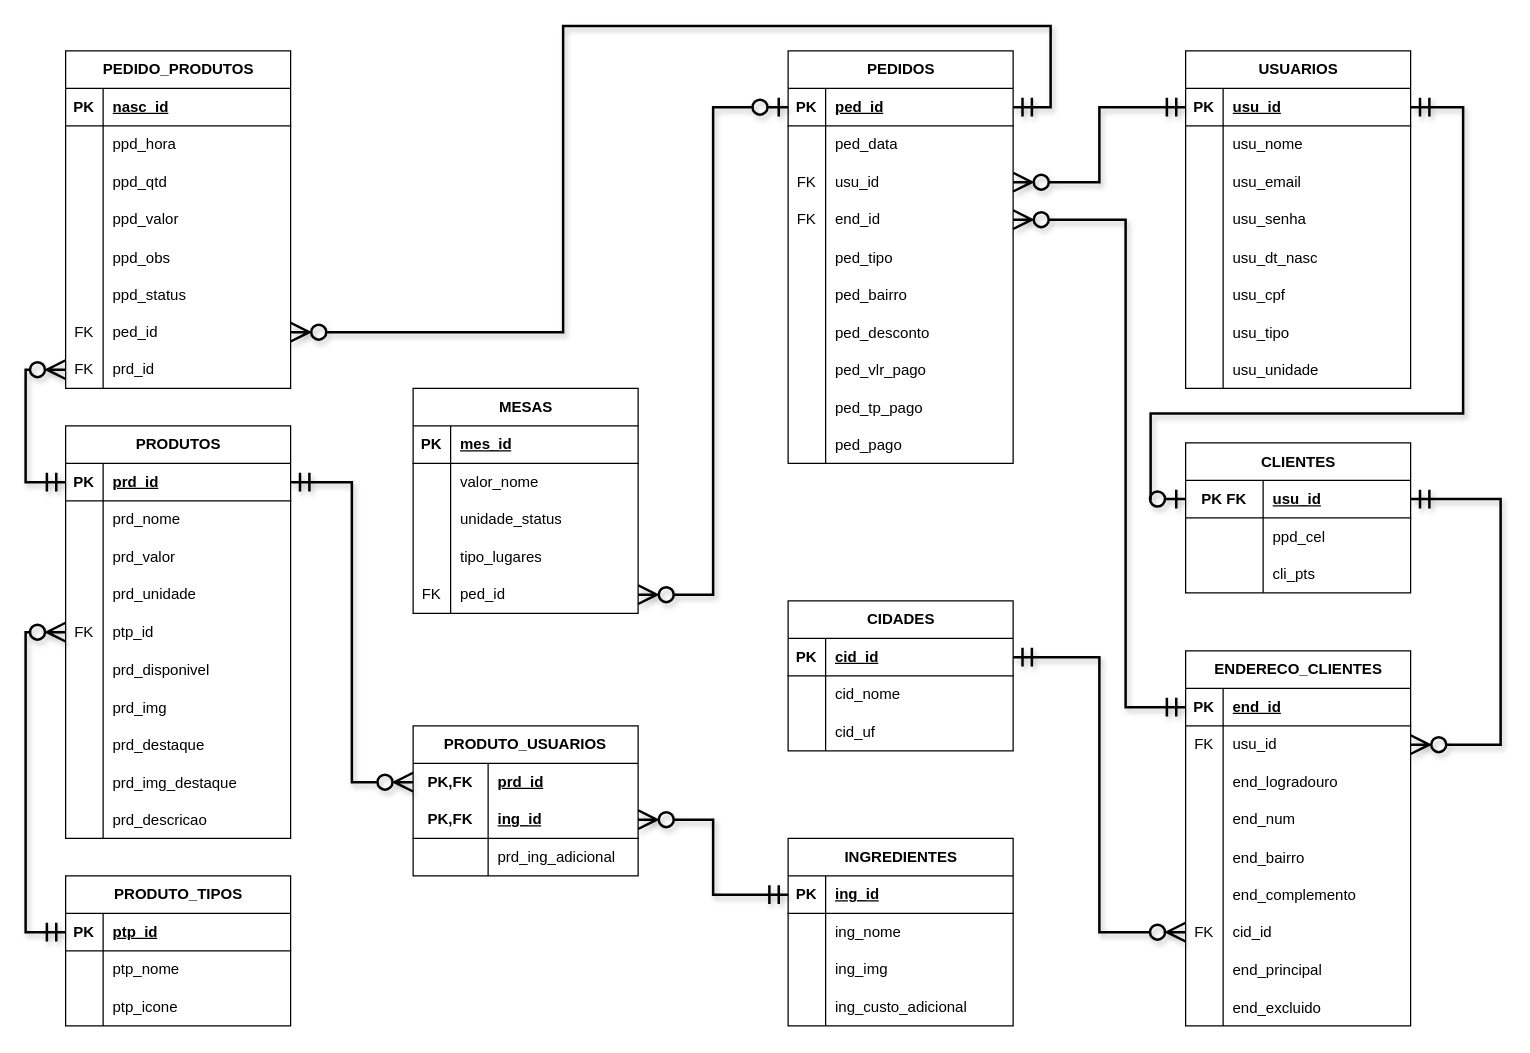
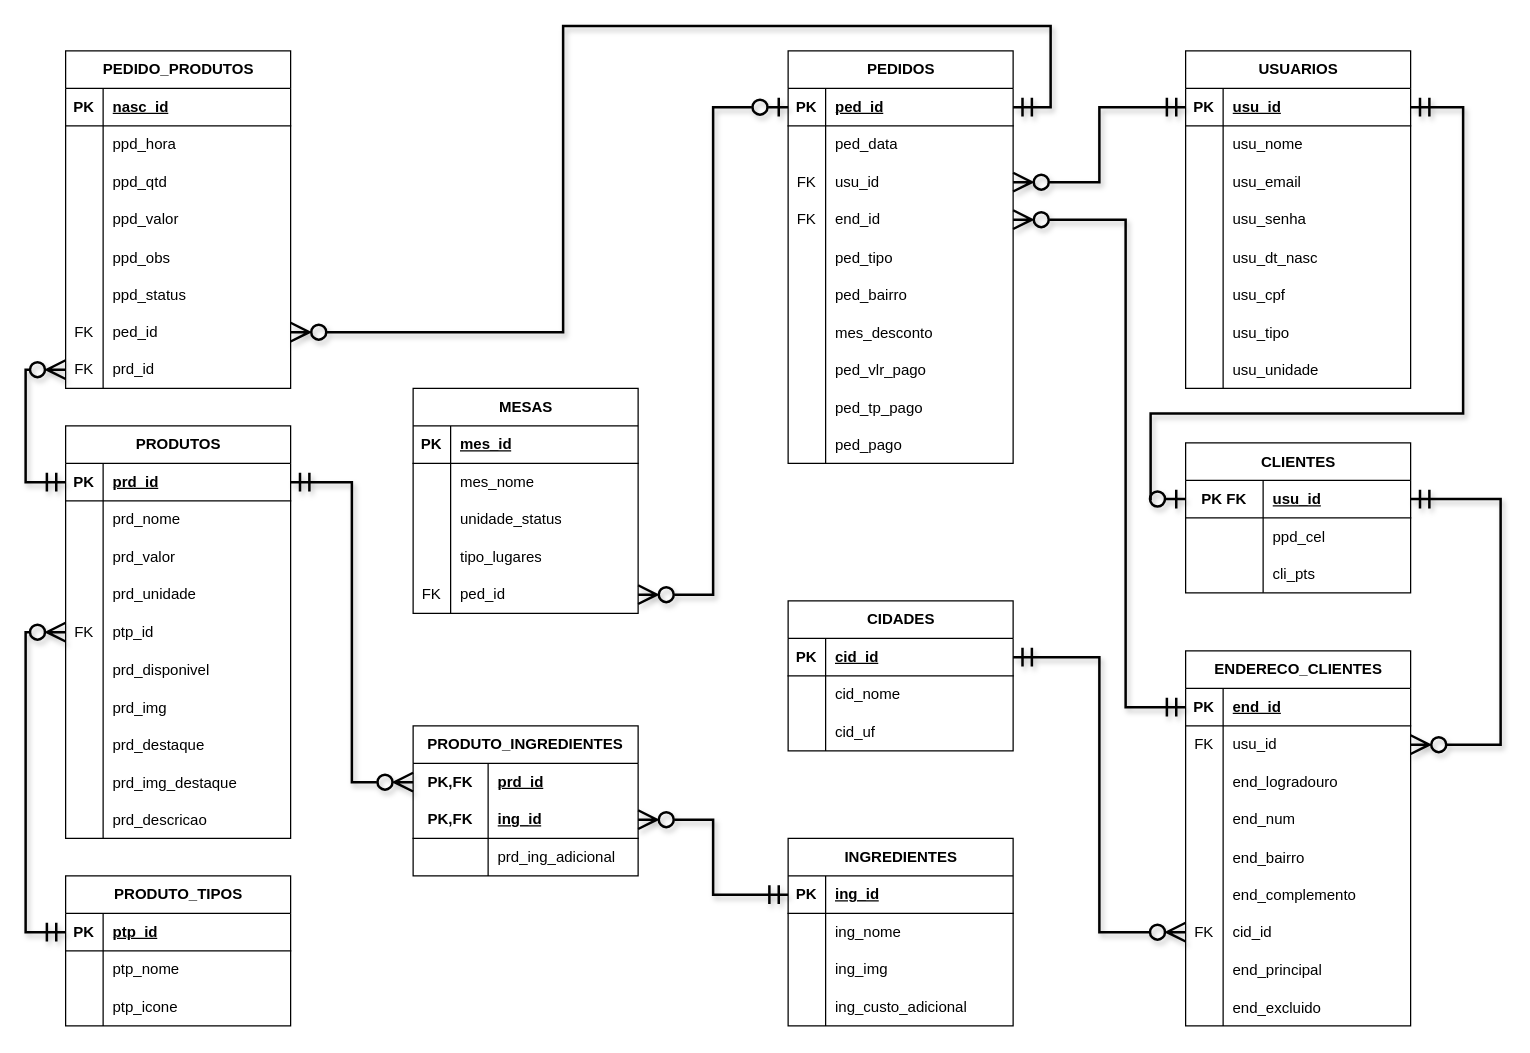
(885, 333) -> (885, 333)
(501, 482) -> (494, 482)
(526, 744) -> (526, 744)
